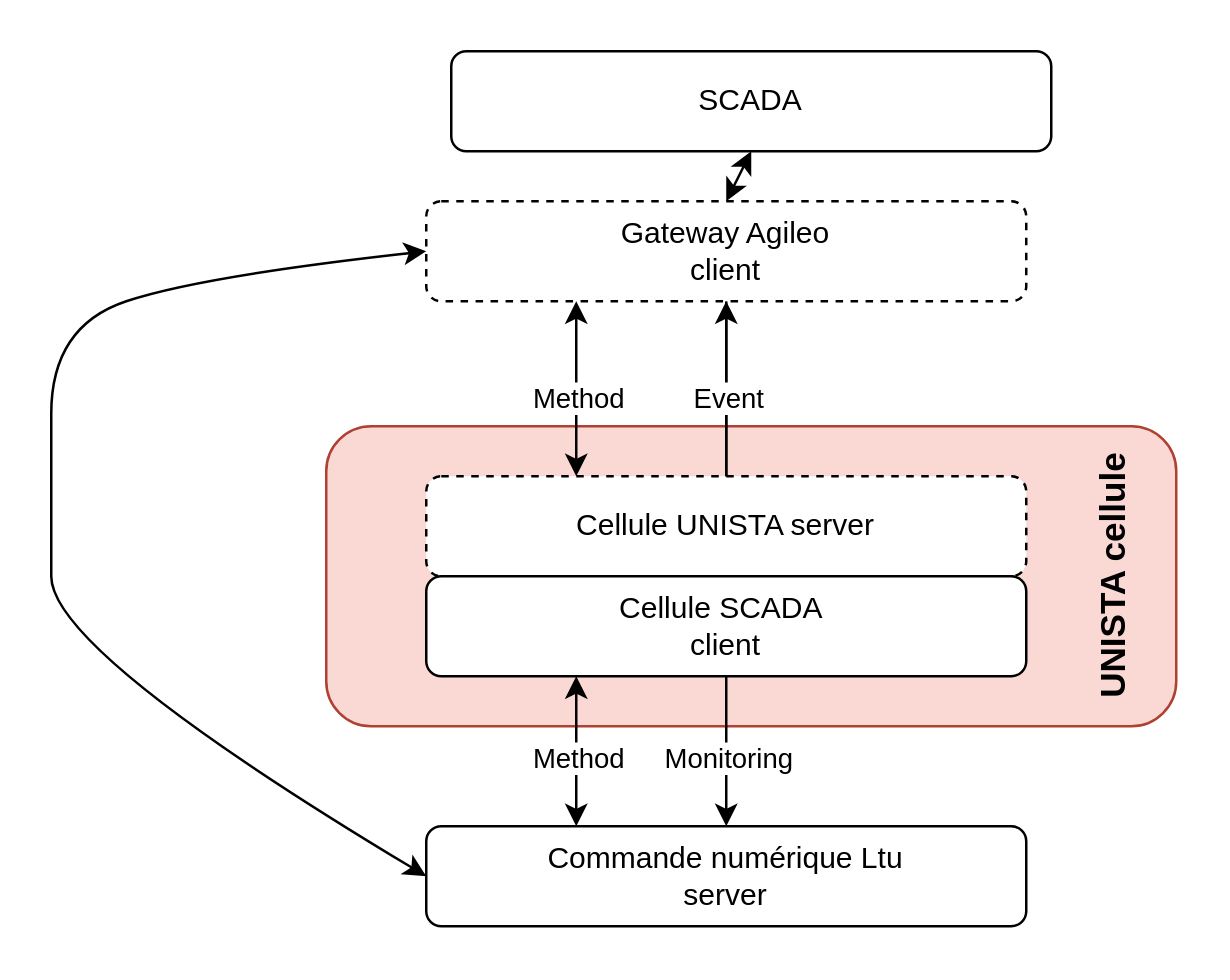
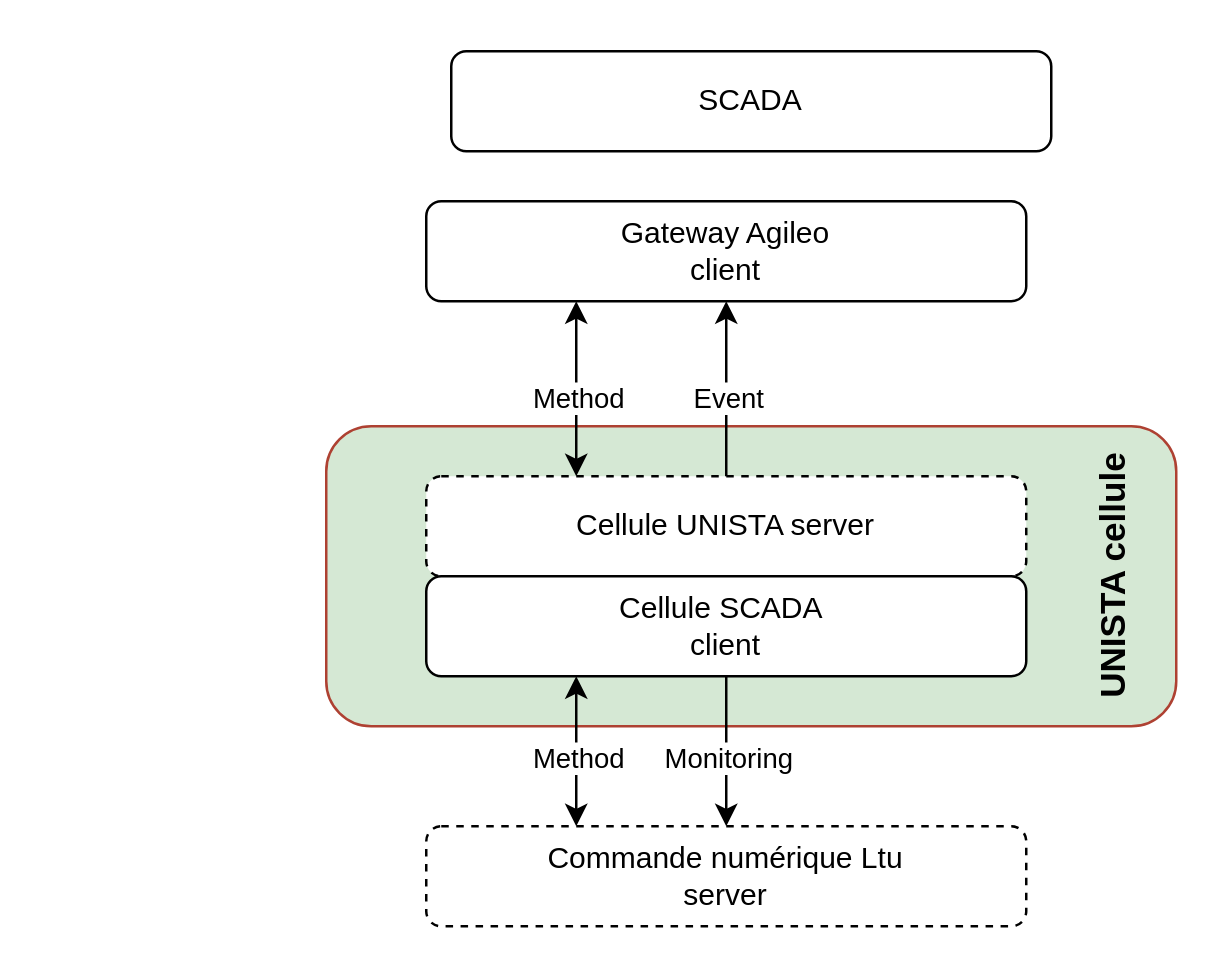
(739, 176) -> none
(726, 251) -> (726, 251)
(726, 302) -> none
(51, 516) -> none
(1169, 558) -> (1169, 558)
(726, 876) -> (726, 876)
